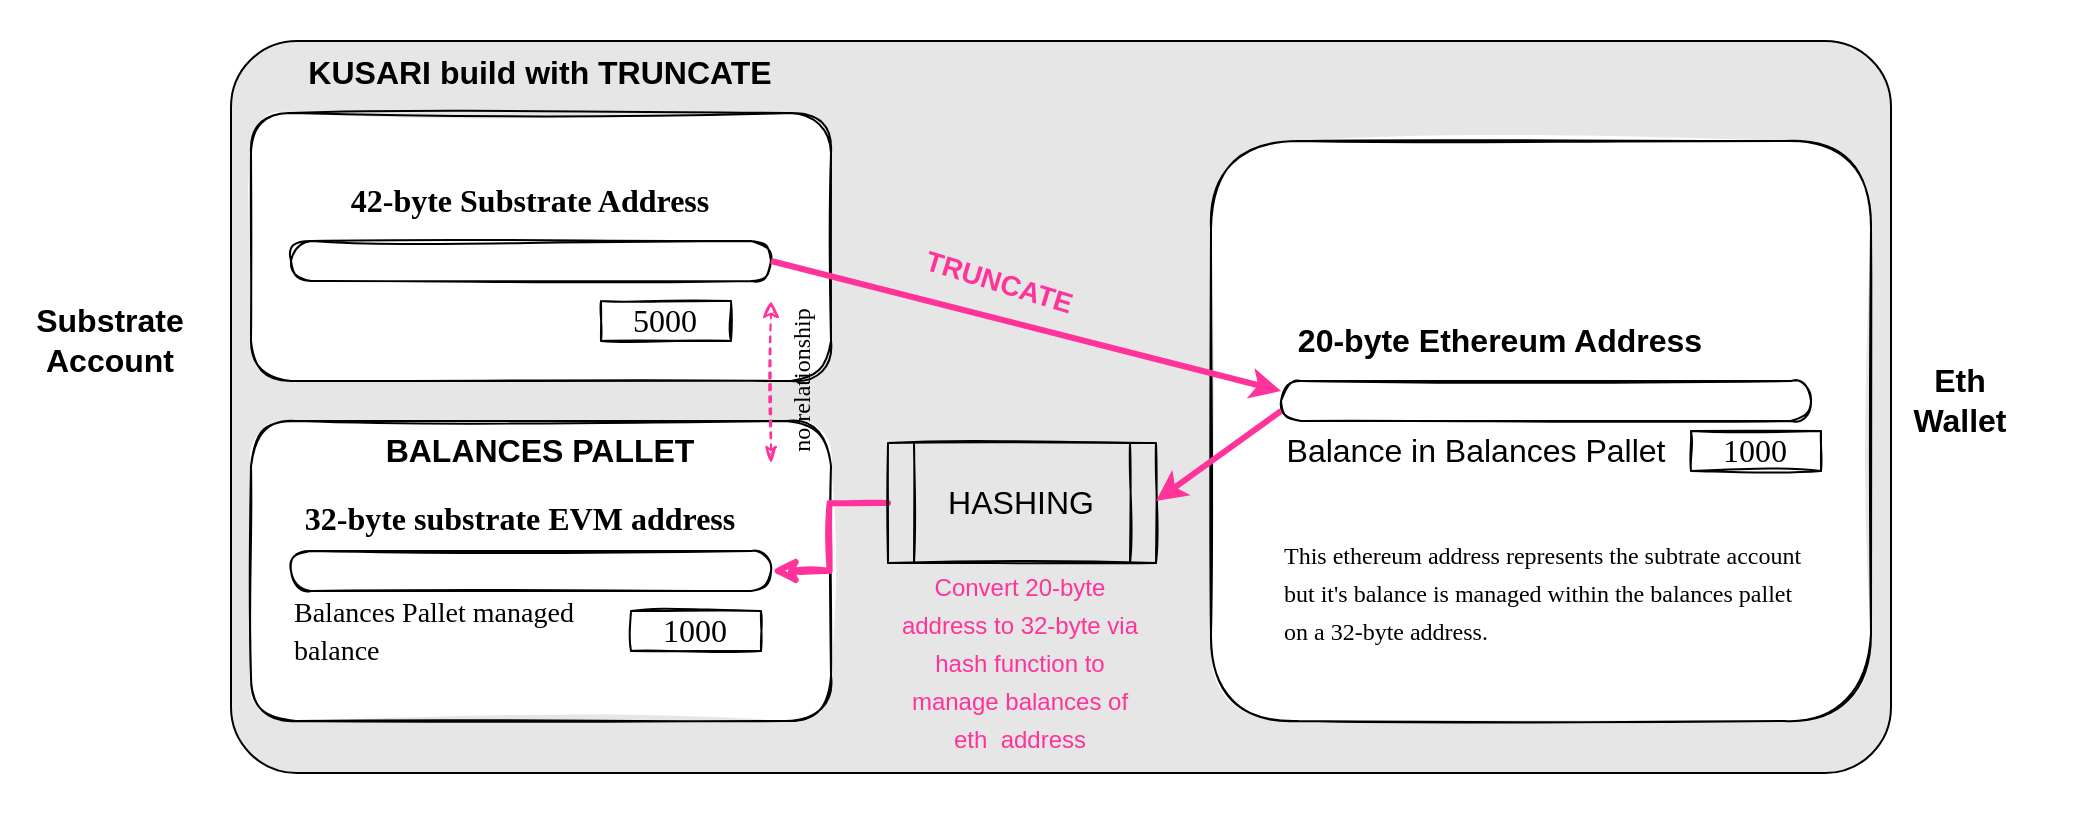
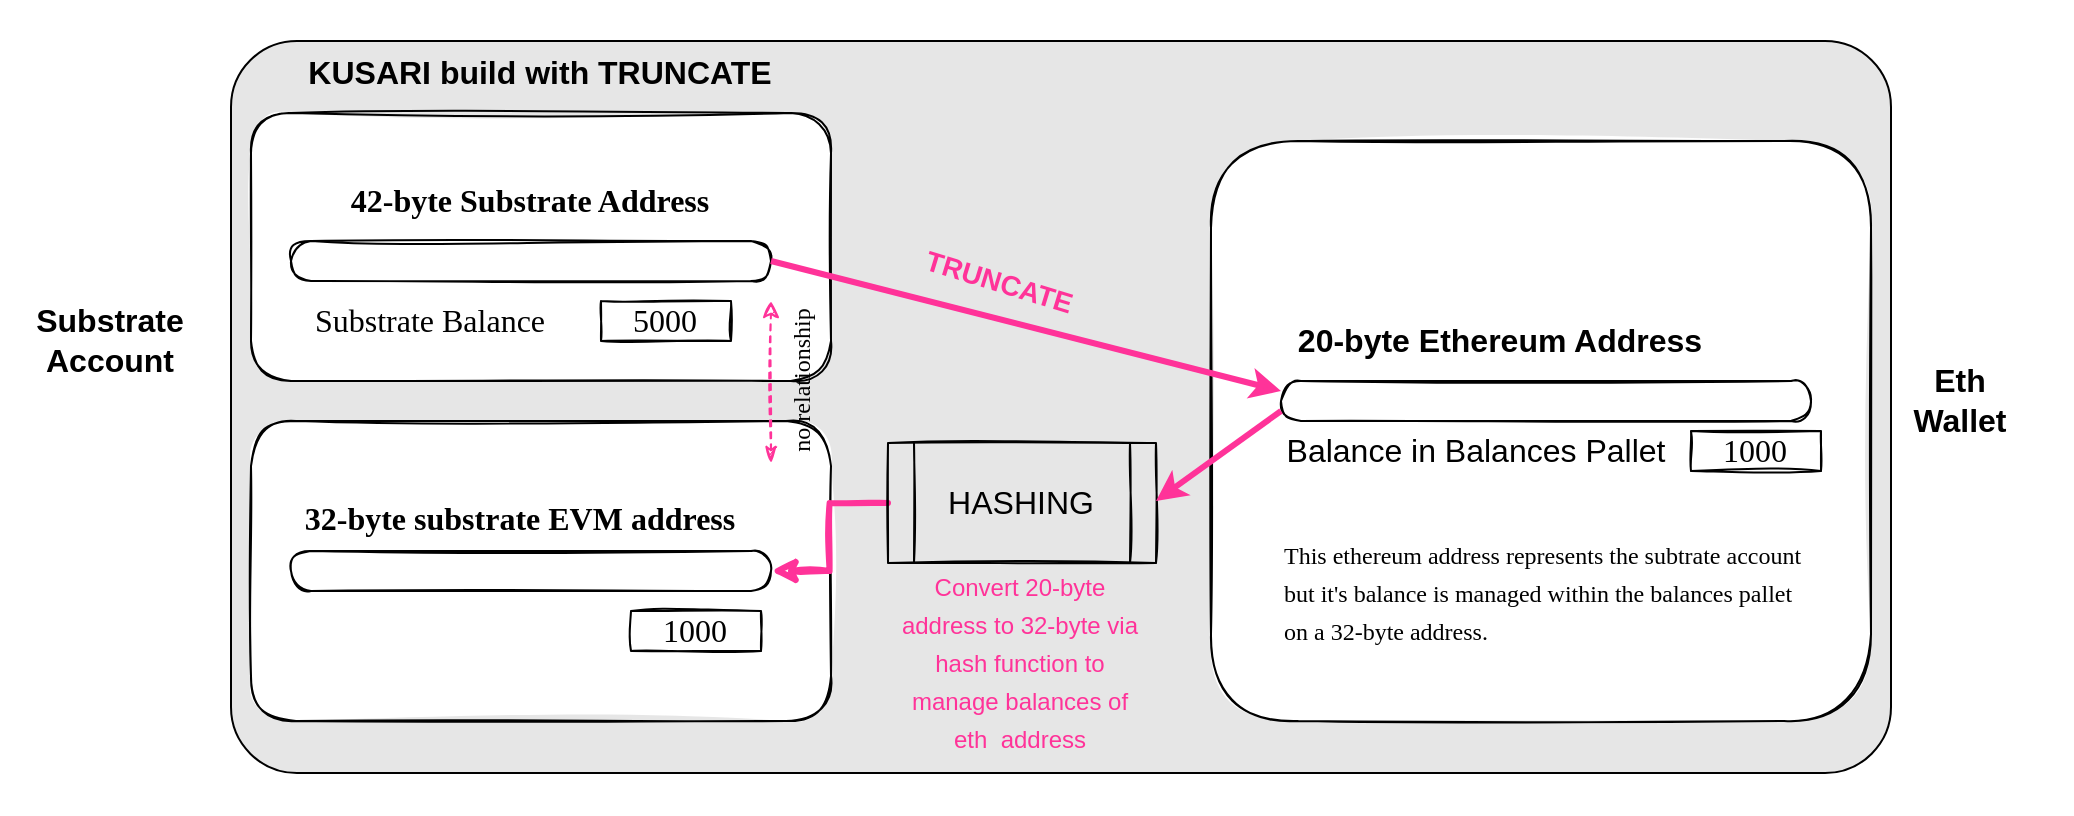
none -> (431, 321)
(541, 451) -> none
(441, 631) -> none
